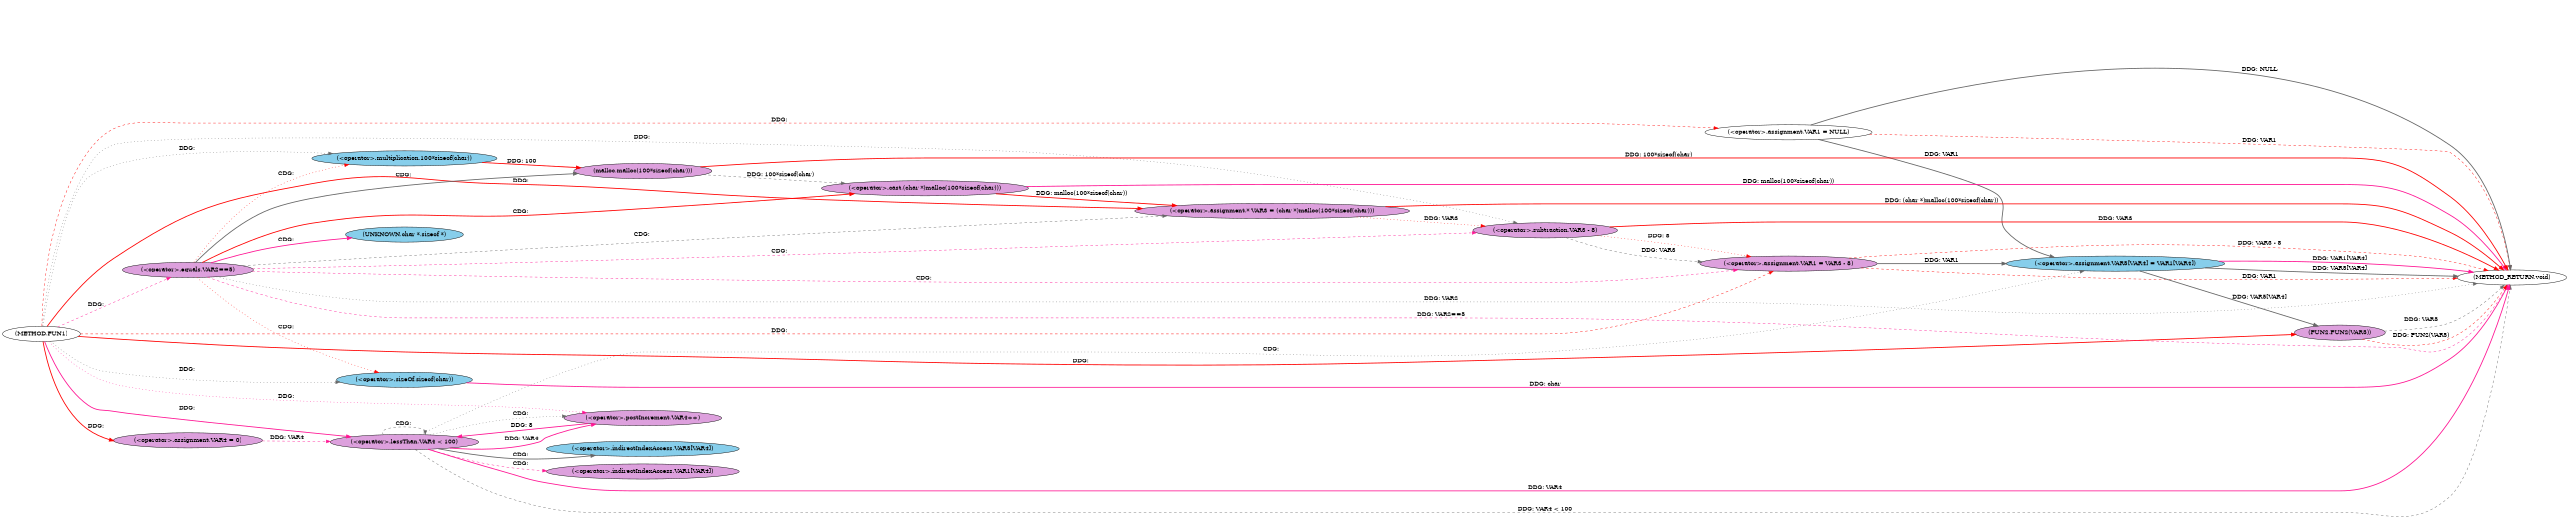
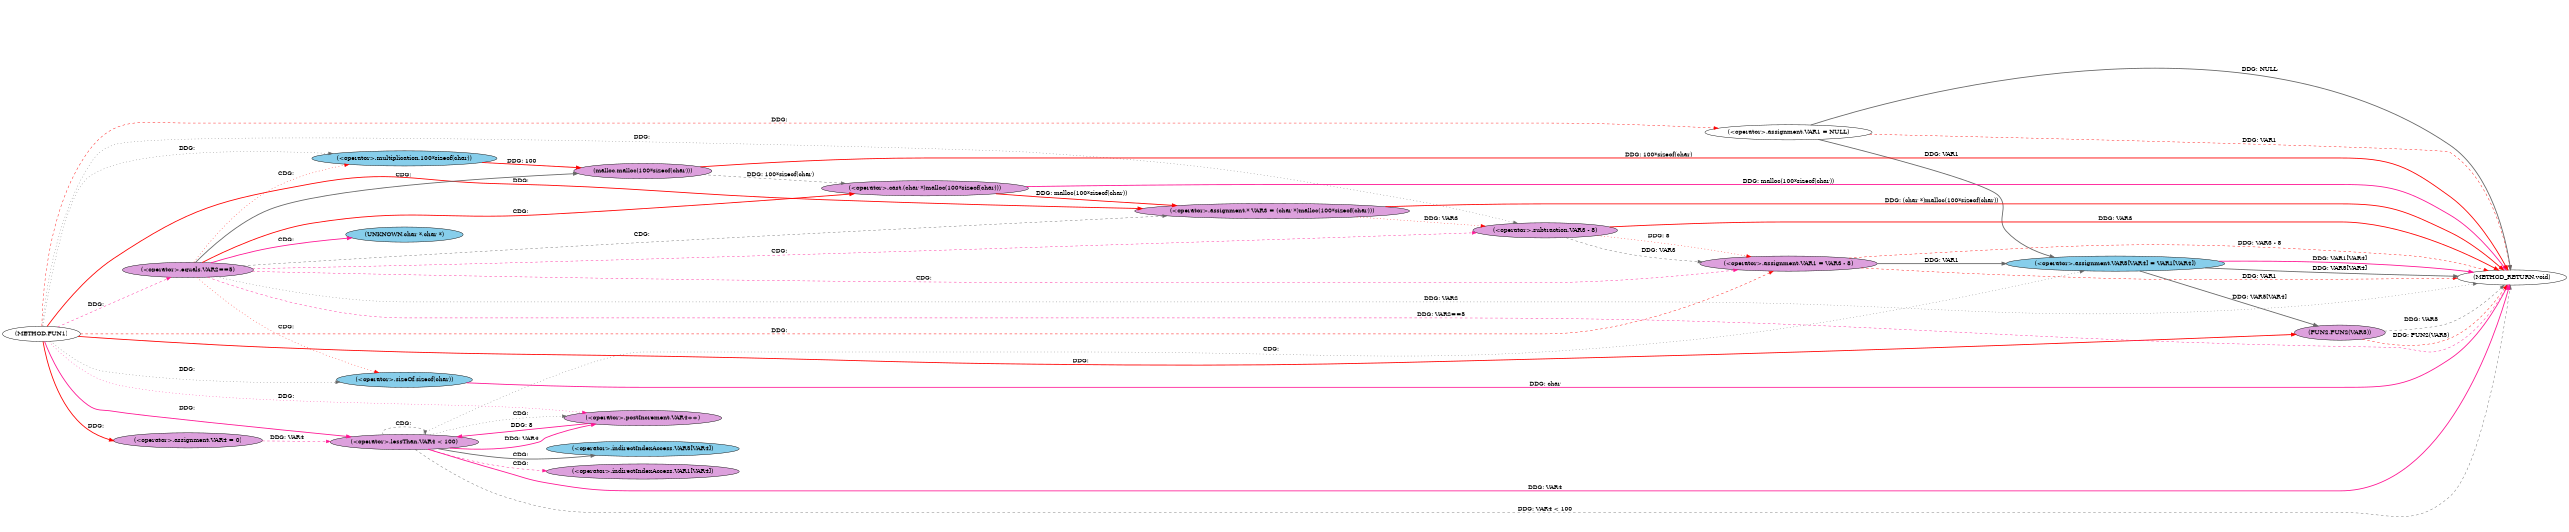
(404, 235) -> (404, 235)
